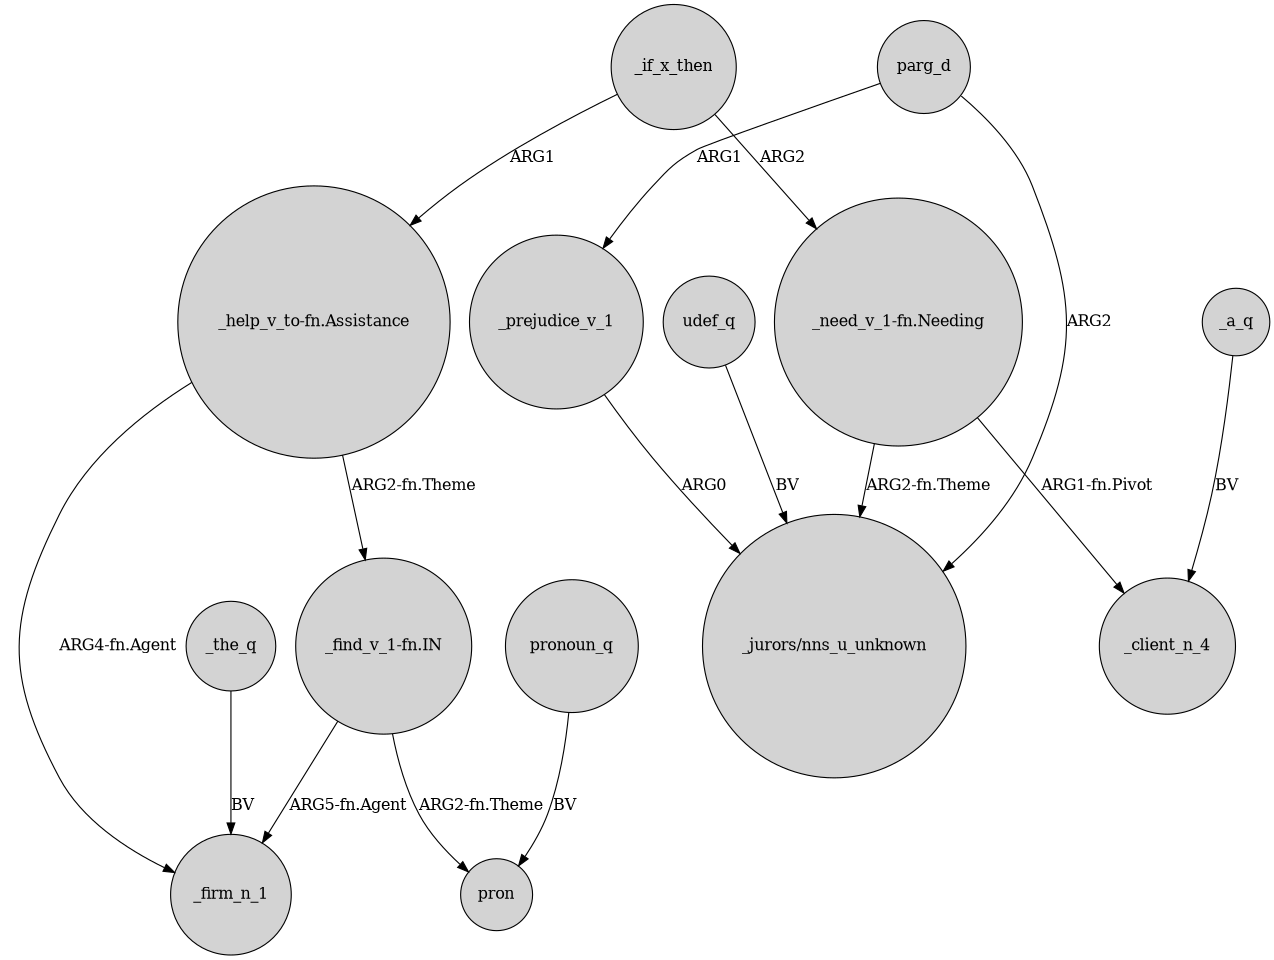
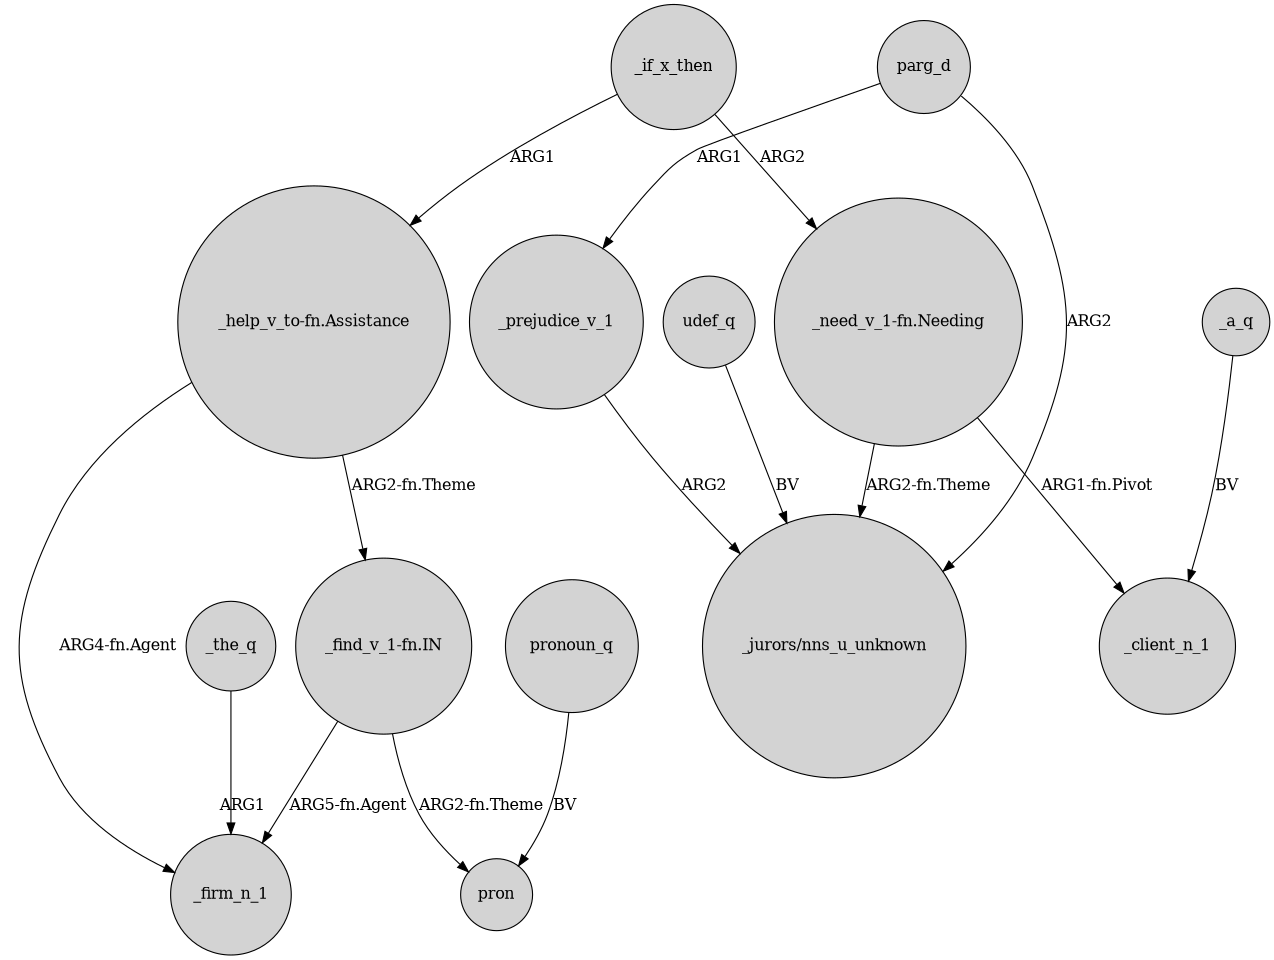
(704, 486) -> (704, 486)
(1167, 646) -> (1167, 646)
(243, 806) -> (243, 806)
